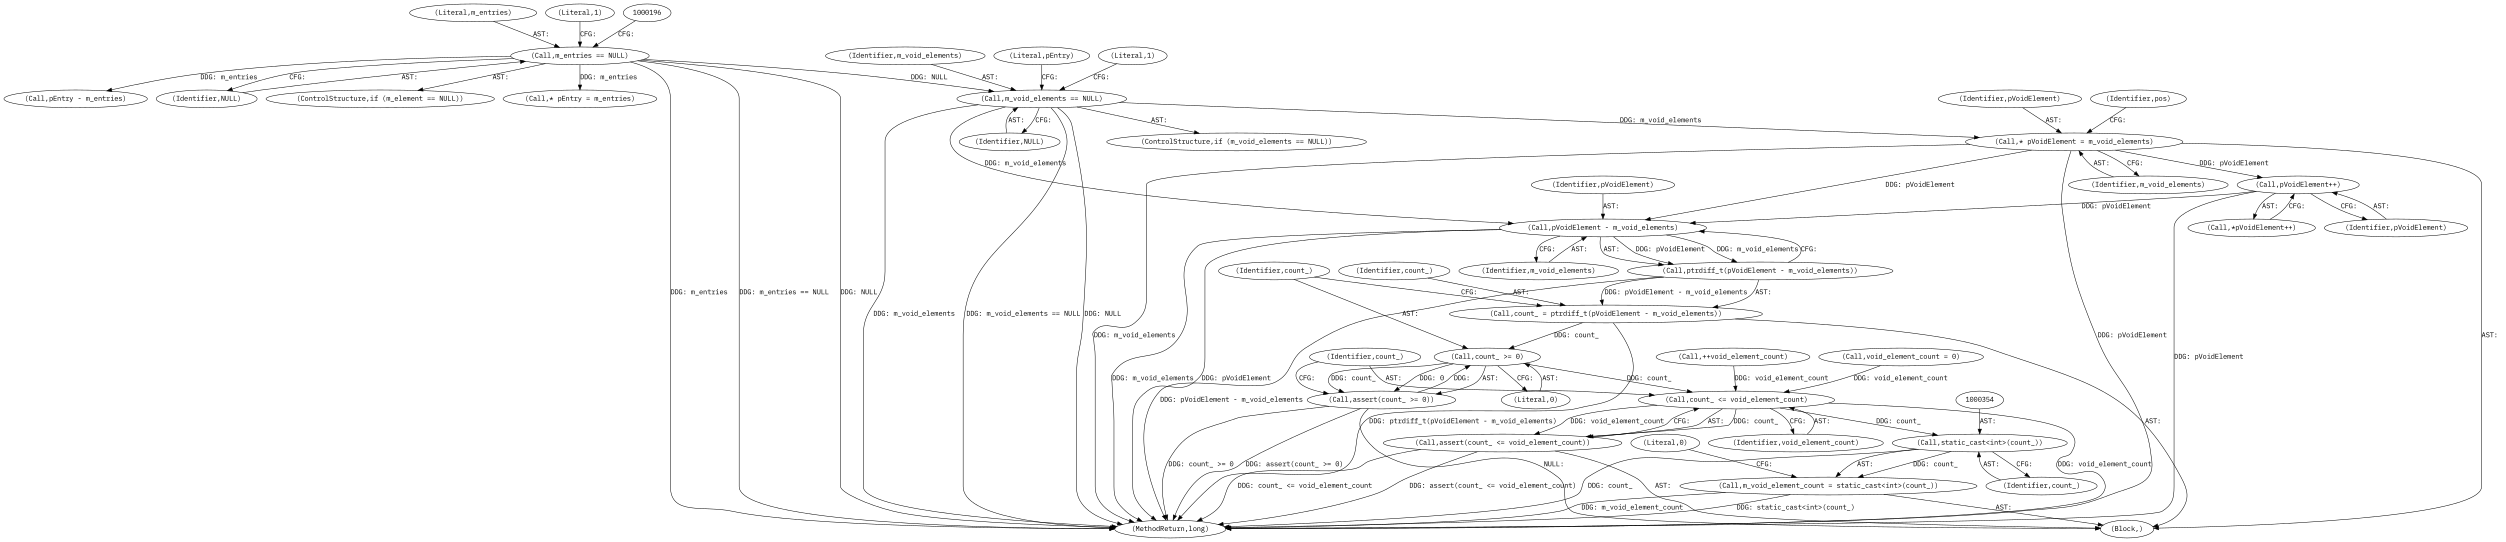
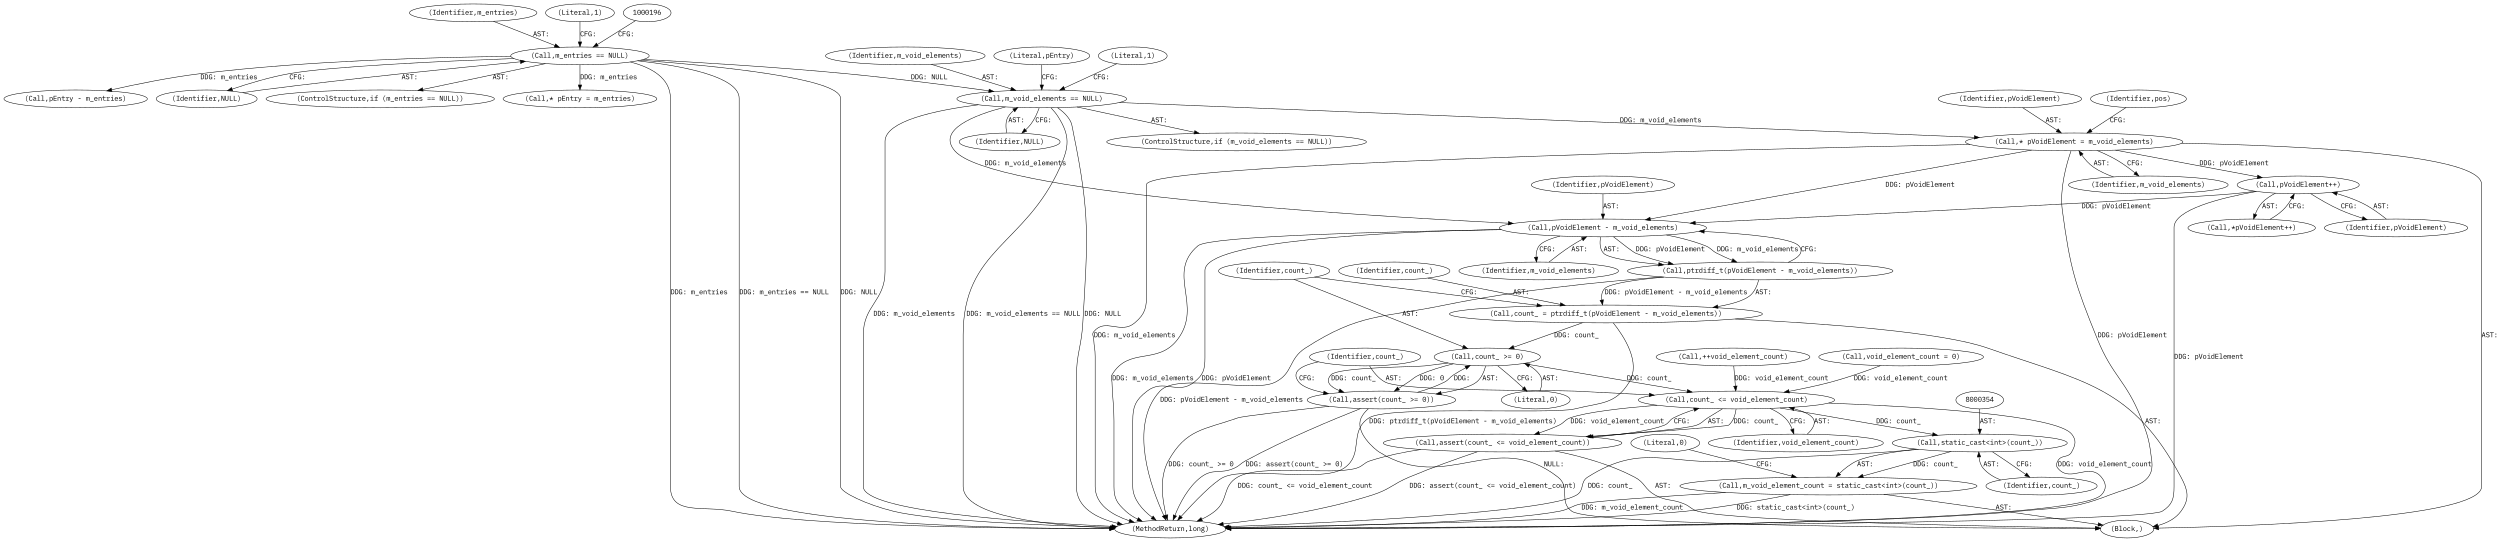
(473, 13) -> (473, 13)
(380, 99) -> (380, 99)
(1980, 400) -> (1980, 400)
